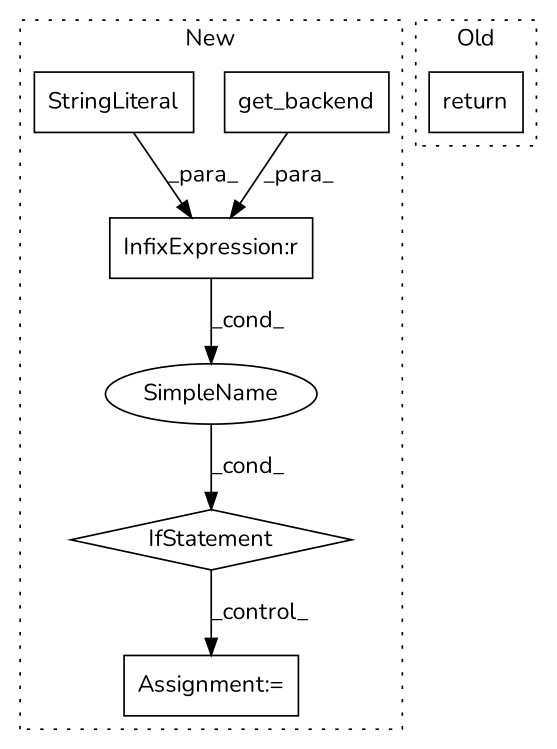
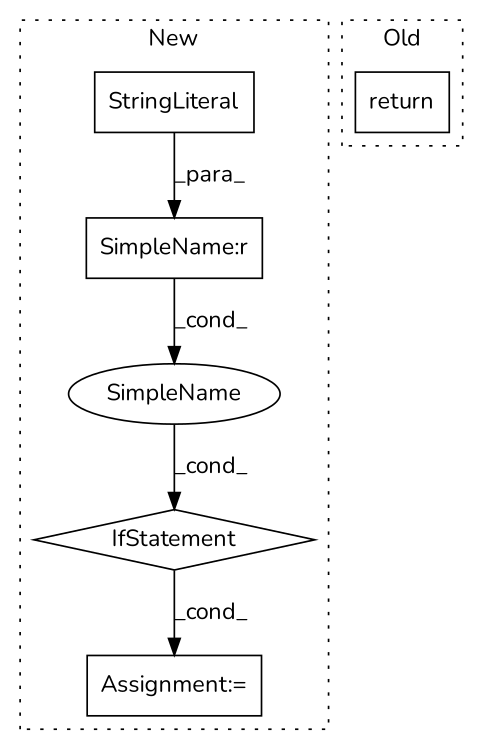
(307, 102) -> none
(211, 248) -> (174, 248)
(260, 613) -> (211, 613)
